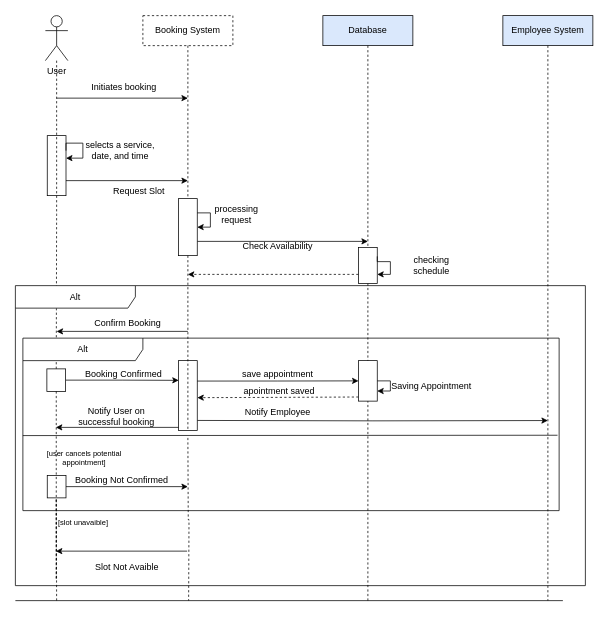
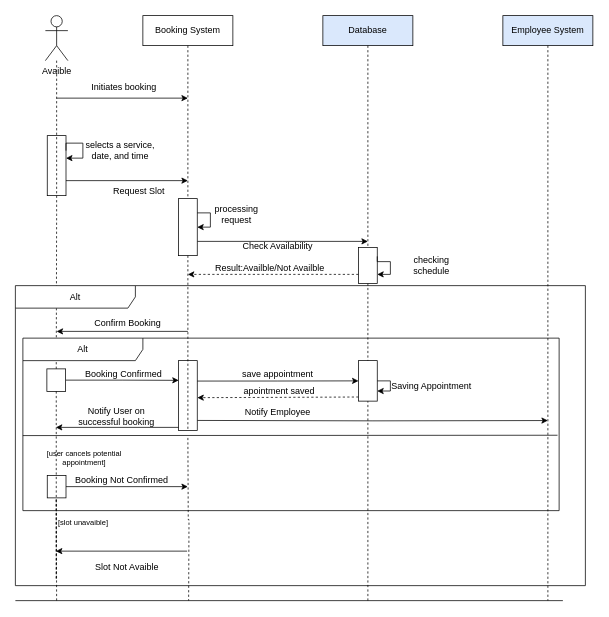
(188, 30) -> (188, 30)
(57, 71) -> (57, 71)
none -> (270, 268)
